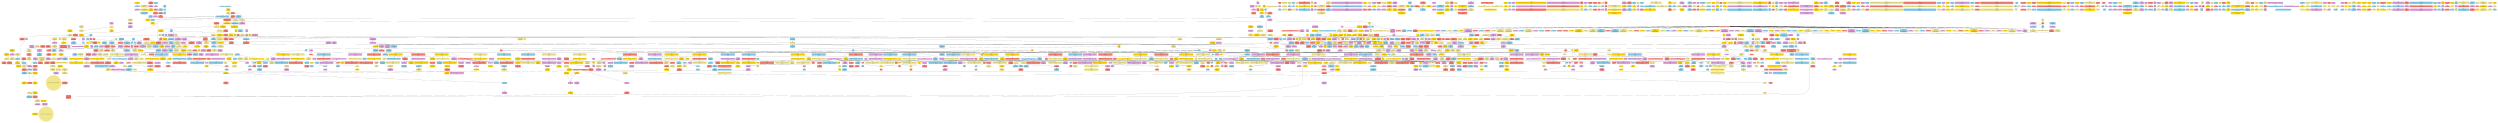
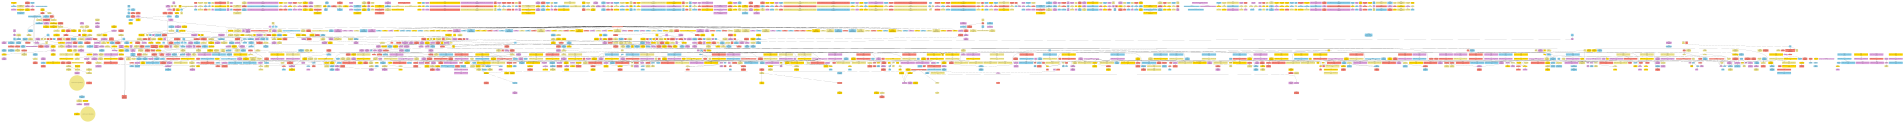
(2105, 10) -> none
none -> (1108, 70)
